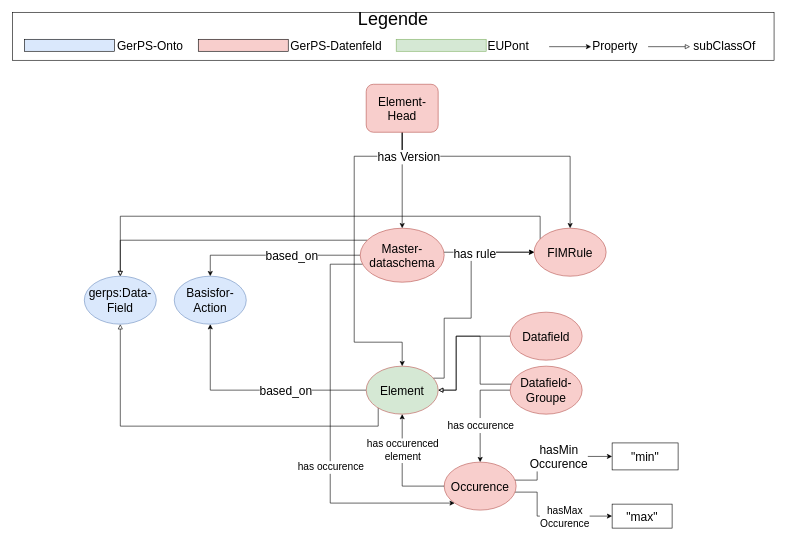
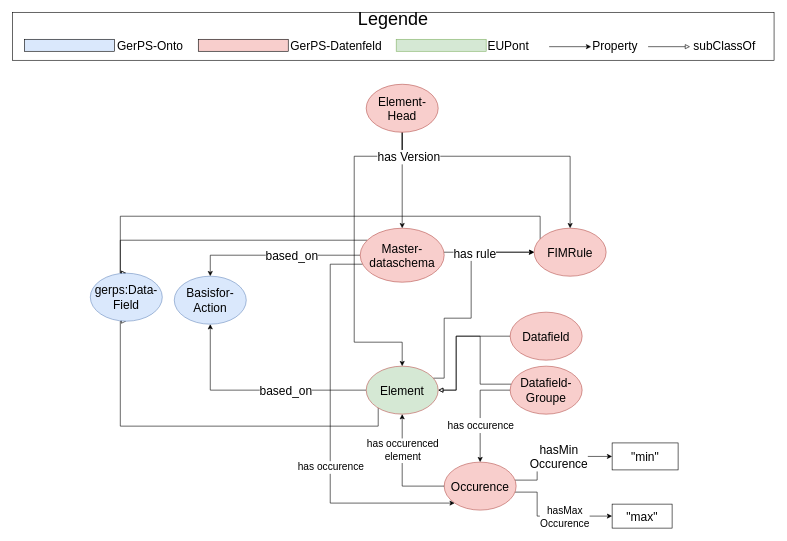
(402, 108) -> (402, 108)
(120, 300) -> (126, 297)
